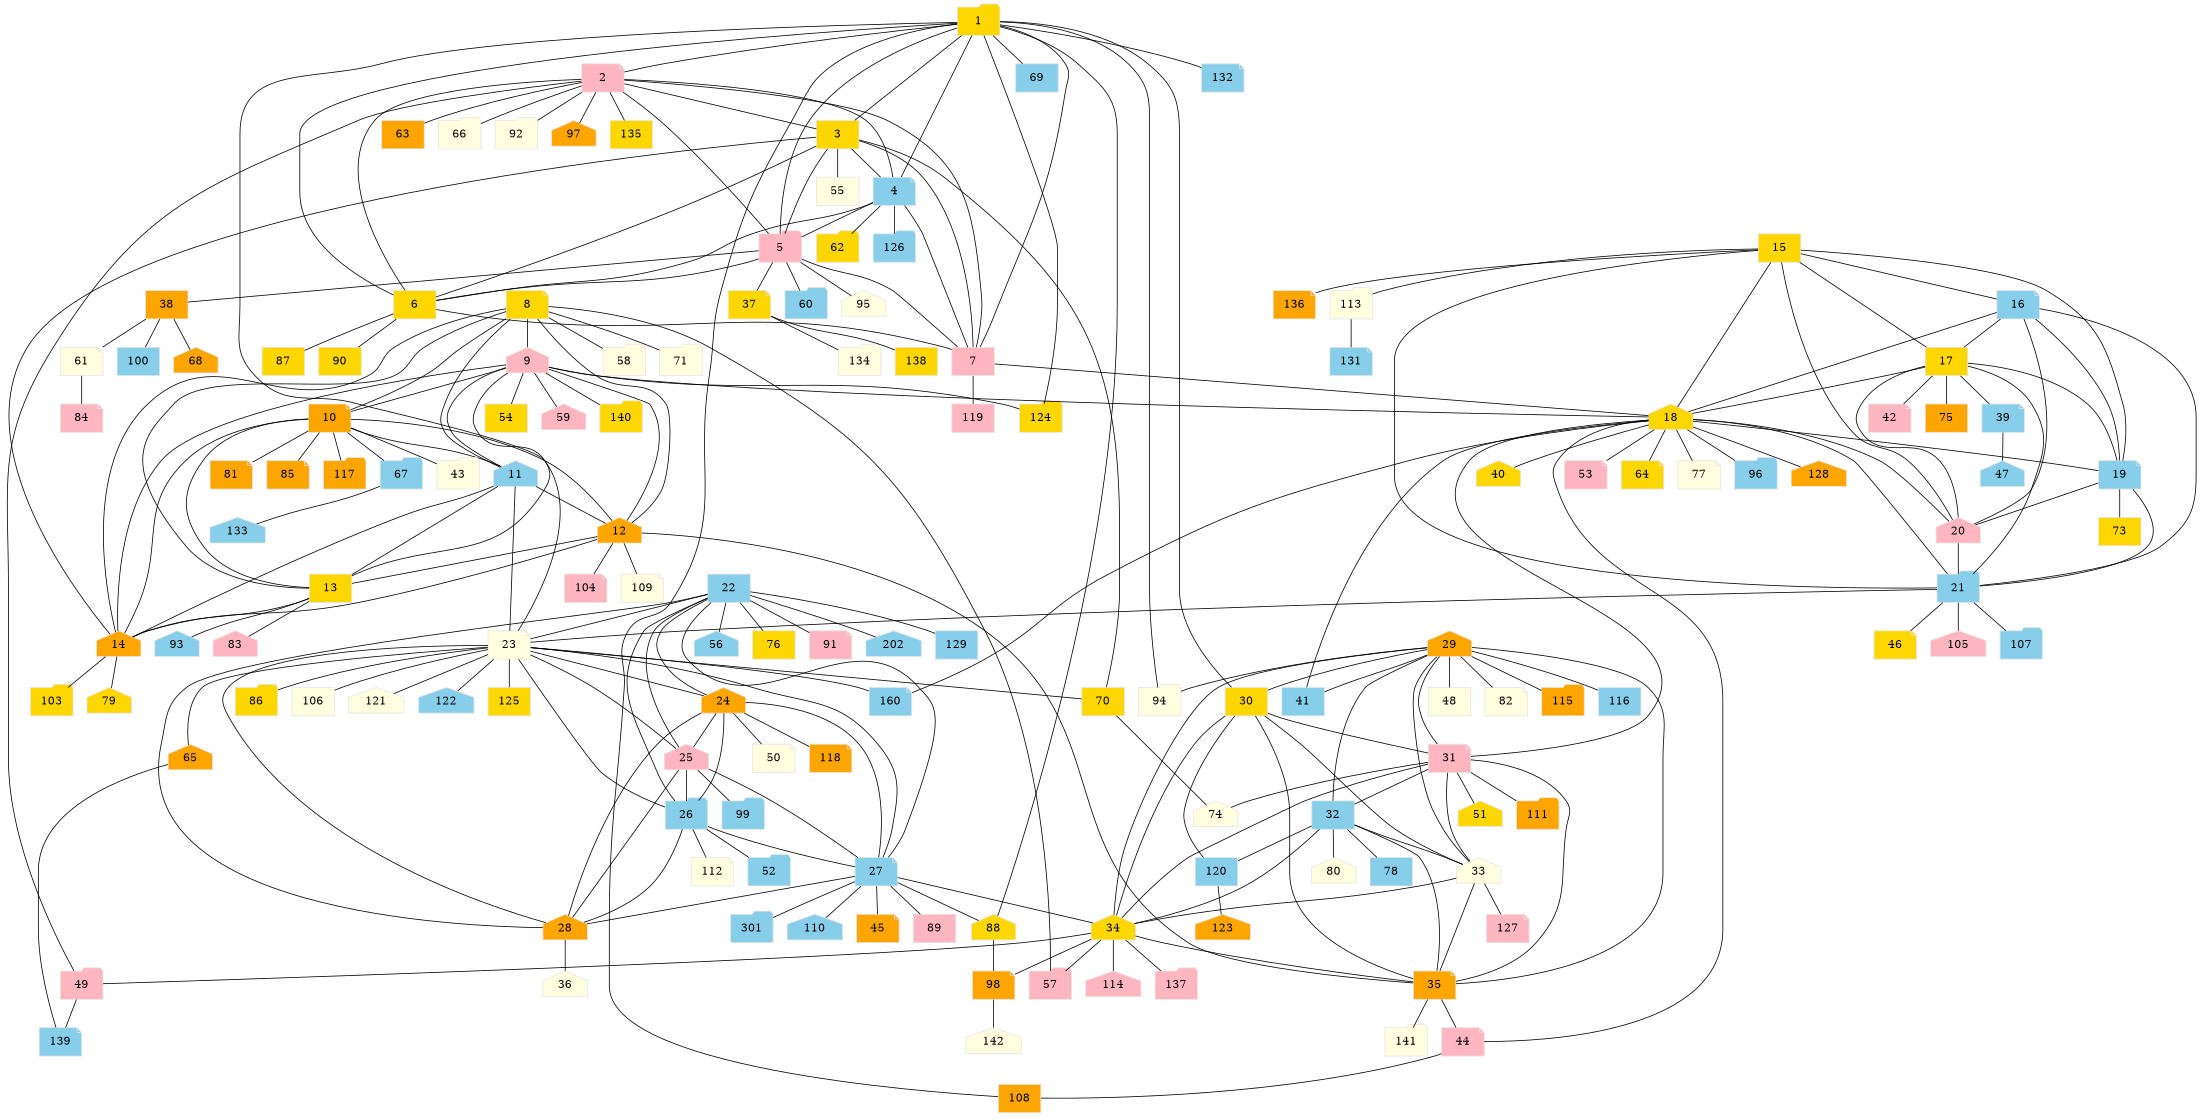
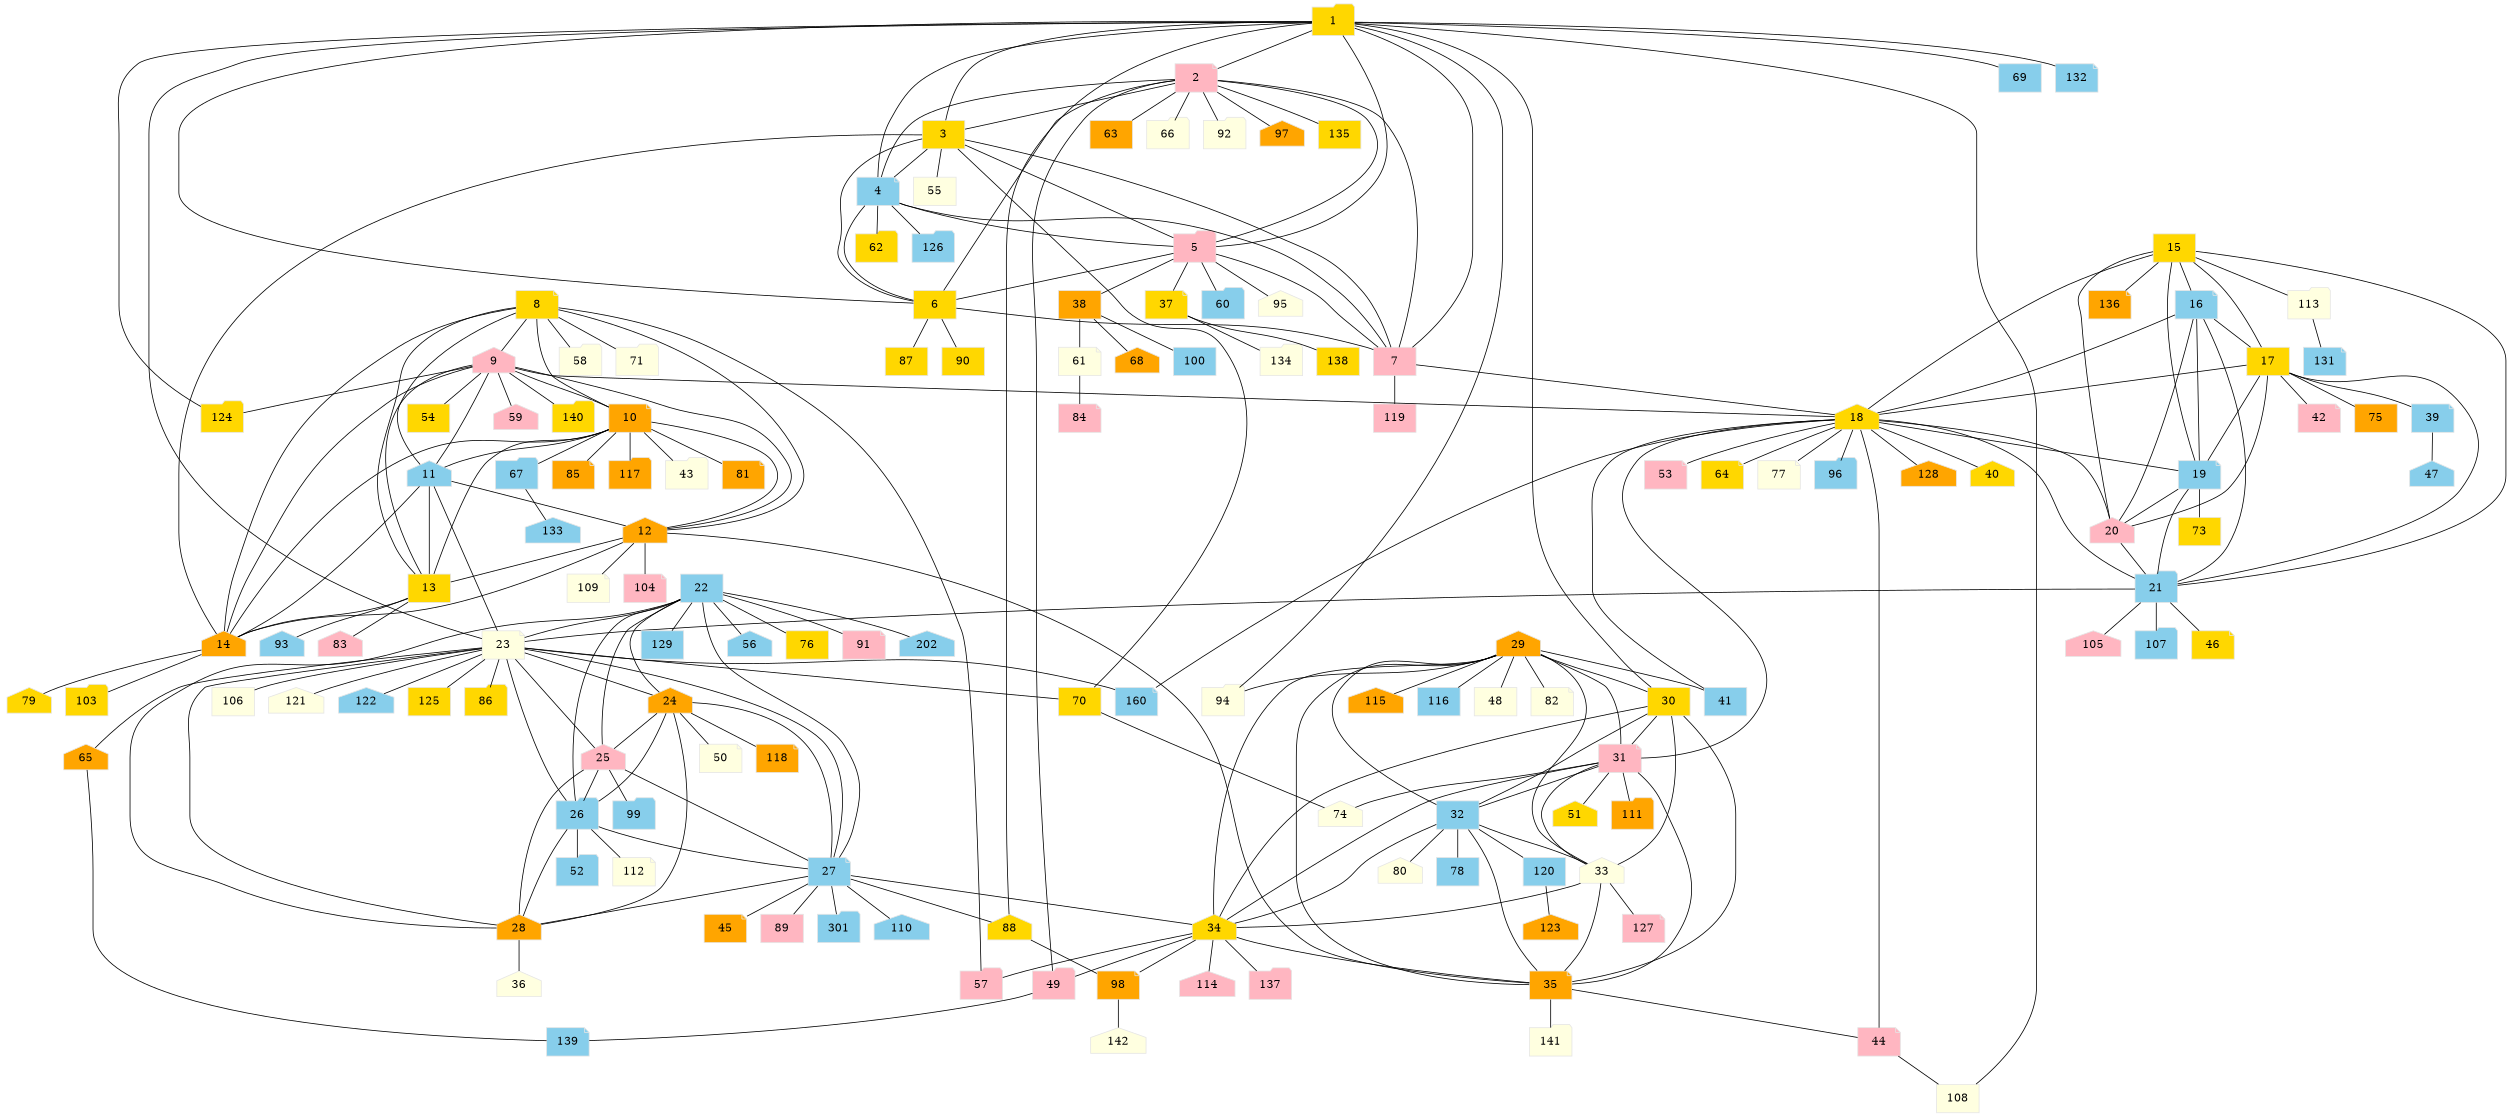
(1563, 702) -> (1376, 702)
(1193, 784) -> (1564, 760)
(1020, 1099) -> (1958, 1099)
